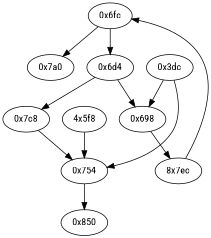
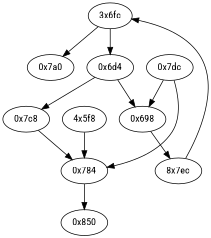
(110, 16) -> (110, 16)
(170, 67) -> (170, 67)
(84, 171) -> (84, 171)
